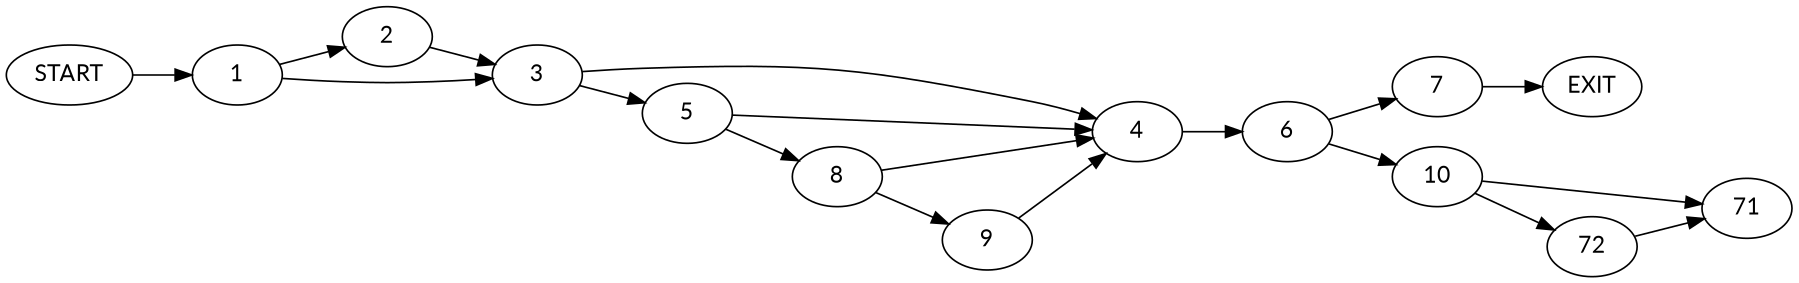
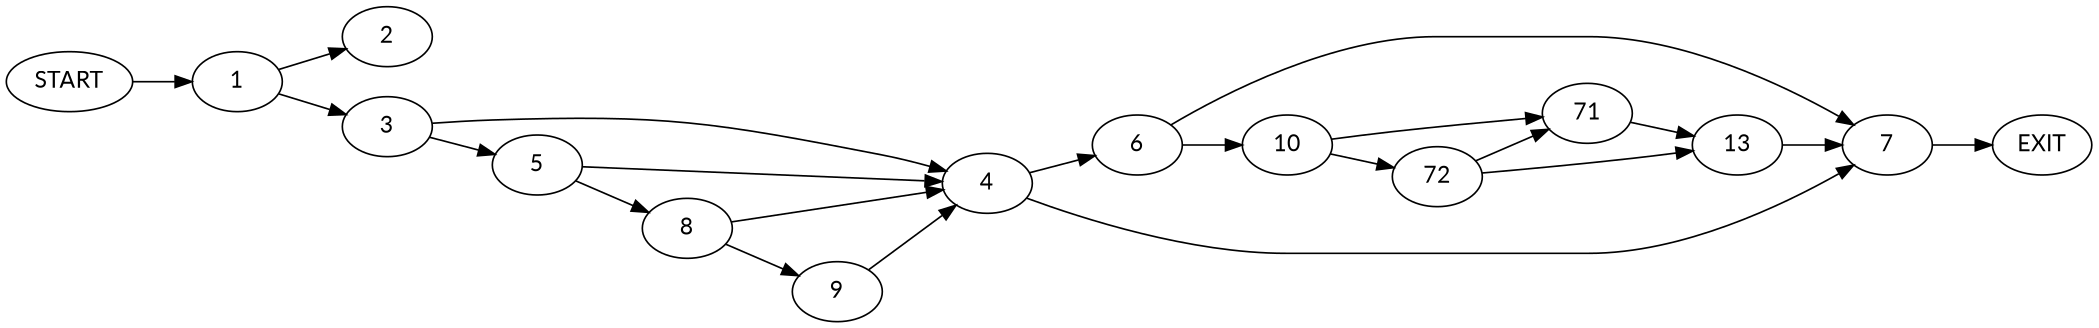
(454, 54) -> none
none -> (1737, 145)
none -> (1437, 253)
